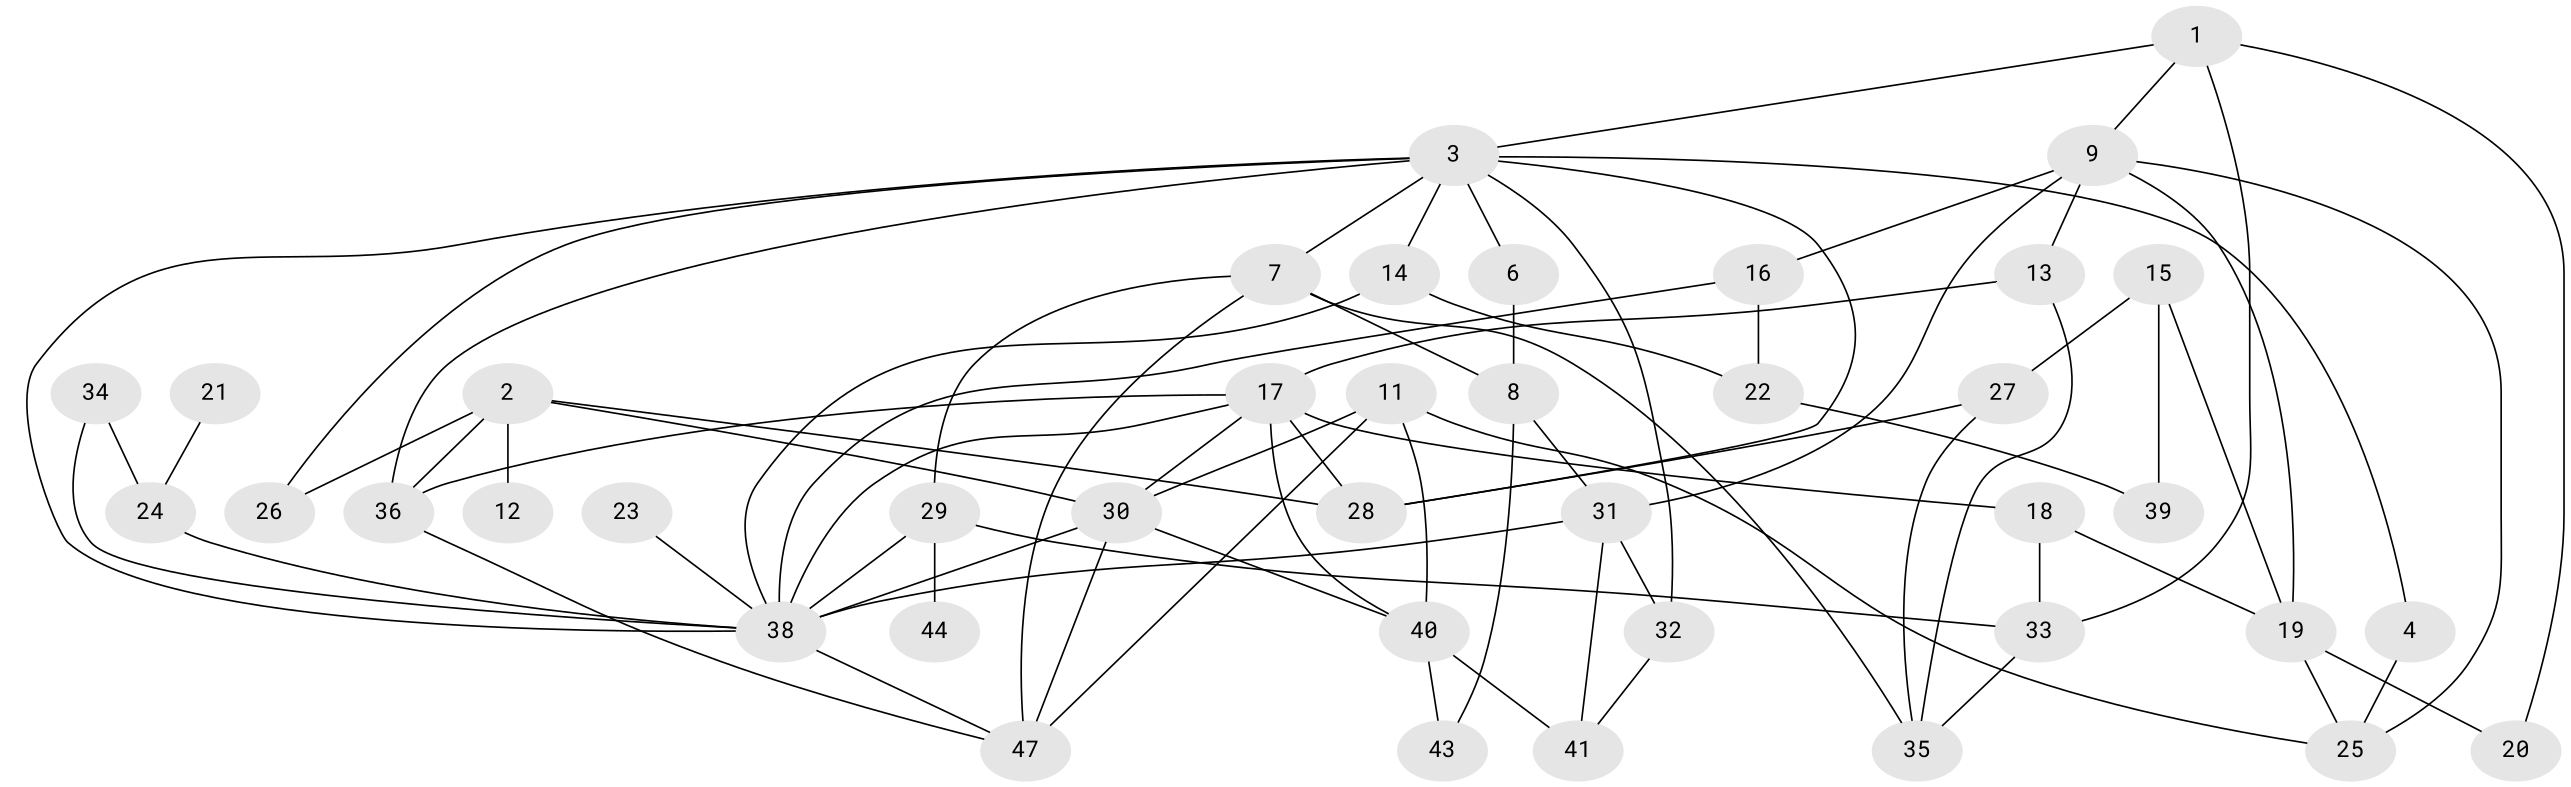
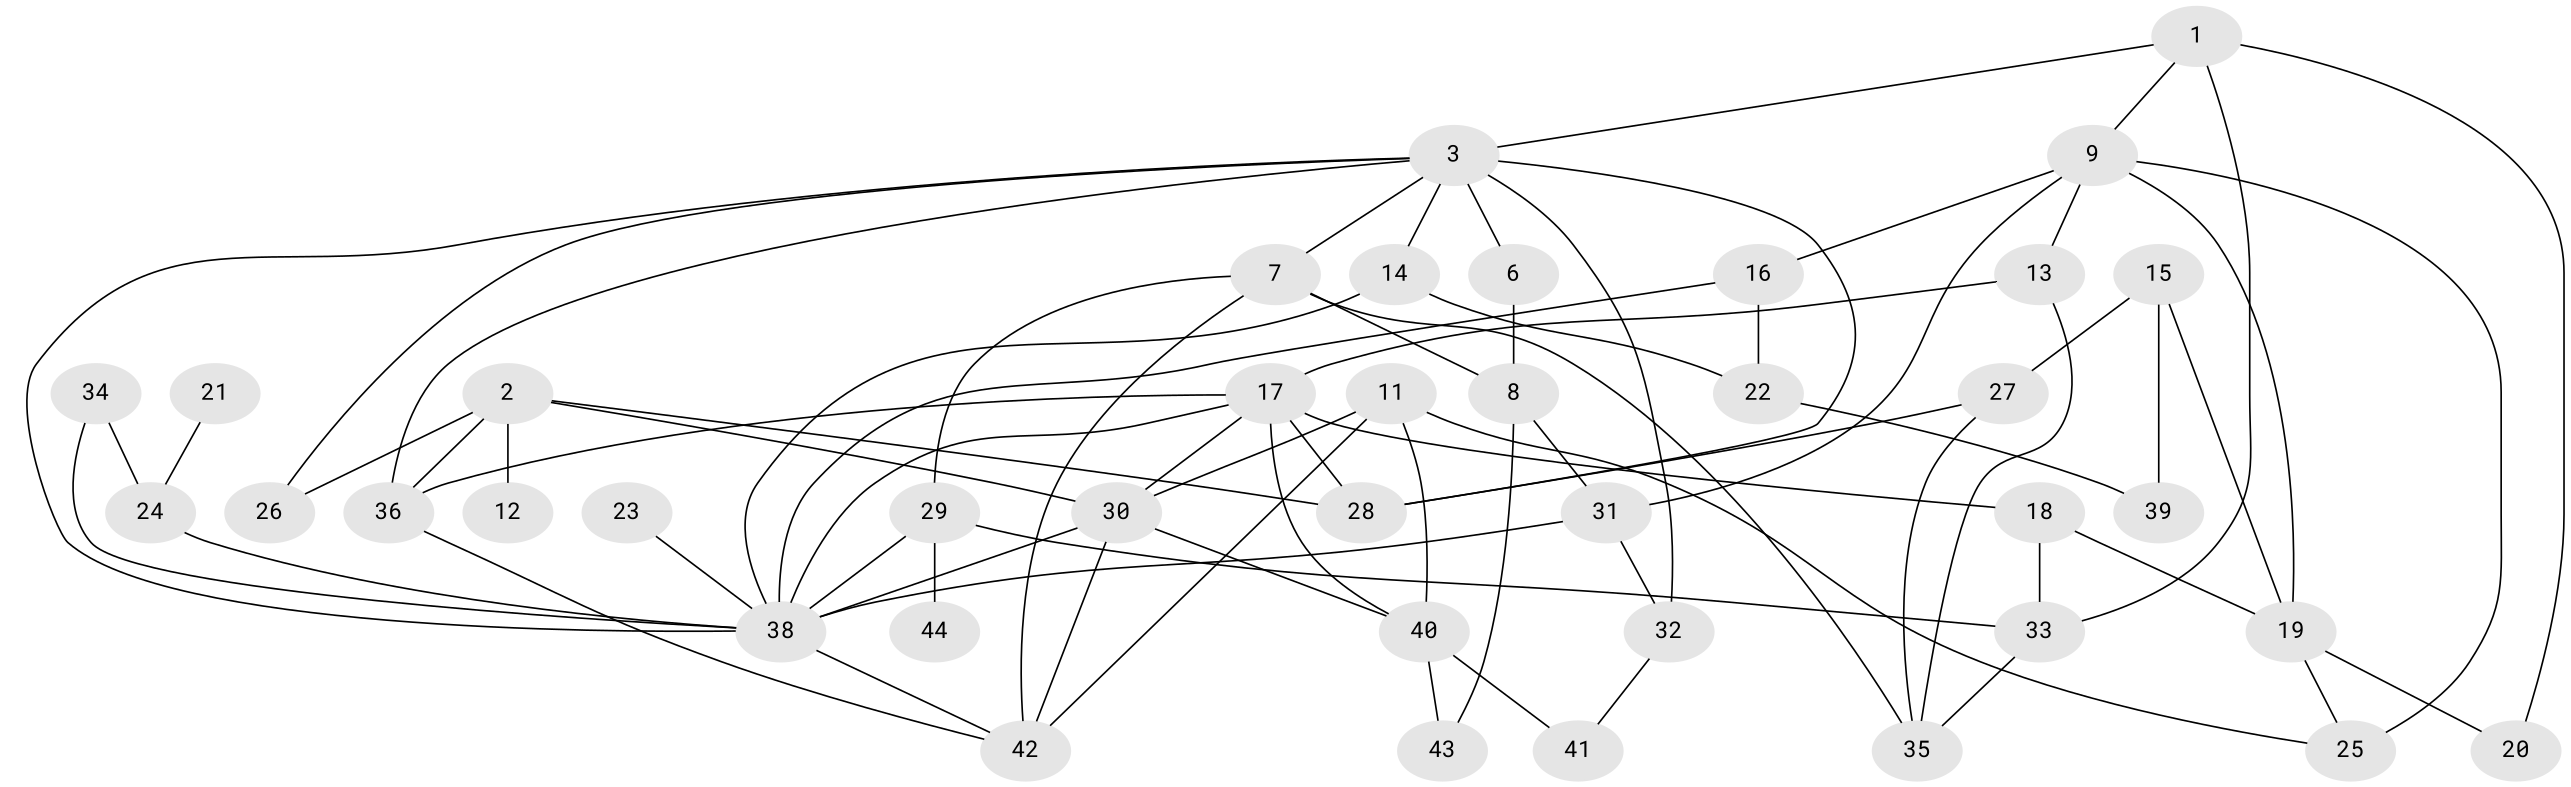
(1592, 632) -> none
(2410, 632) -> none
(1026, 751) -> (1026, 751)
